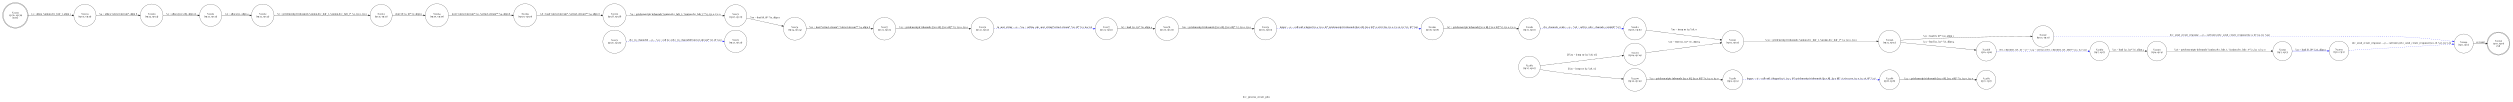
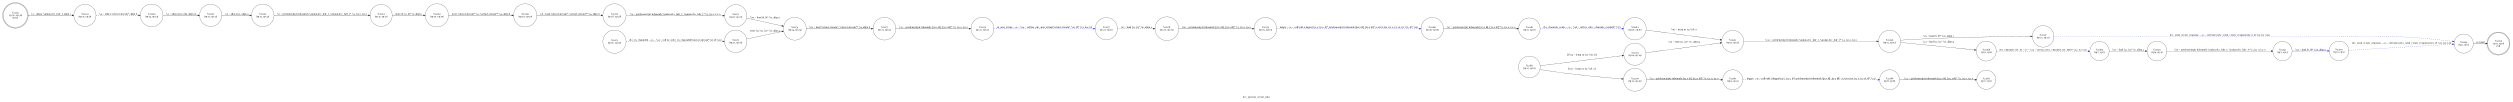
(117, 15) -> (117, 15)
(1135, 29) -> (1135, 29)
none -> (764, 35)
